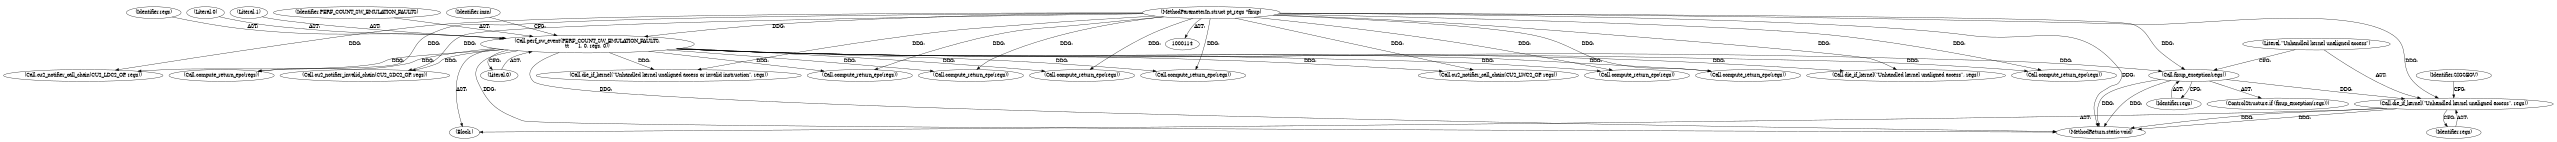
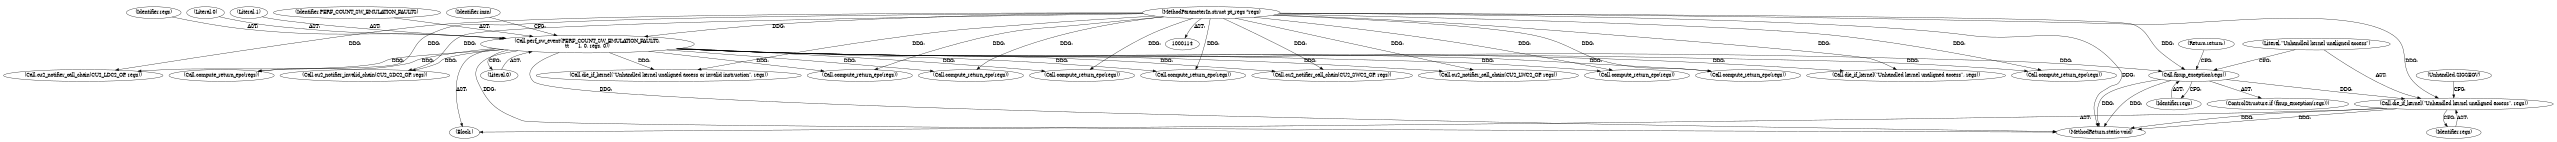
(1211, 13) -> (1211, 13)
none -> (2206, 44)
none -> (1332, 75)
(2454, 75) -> (2454, 75)
